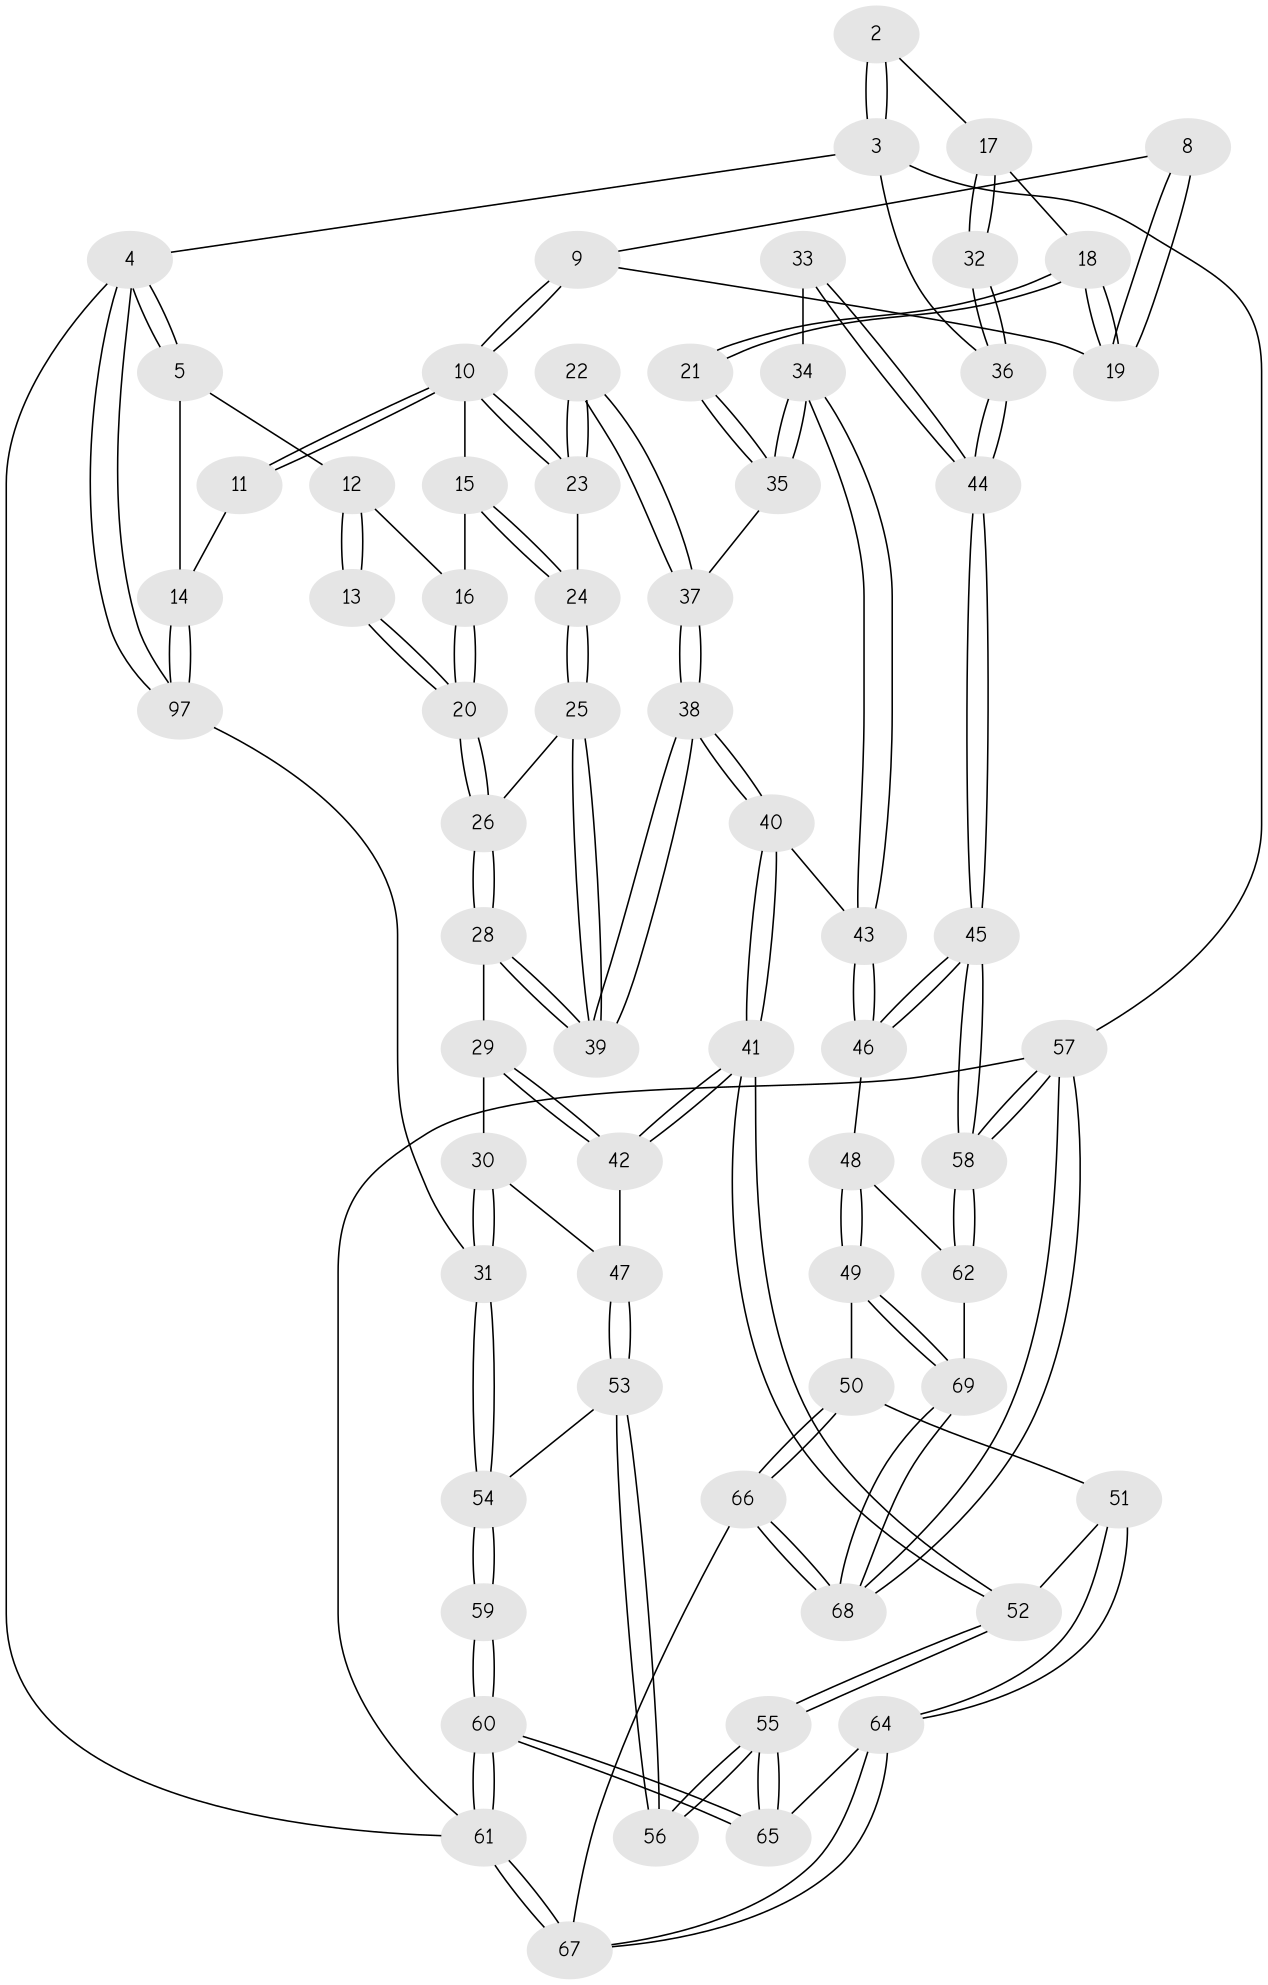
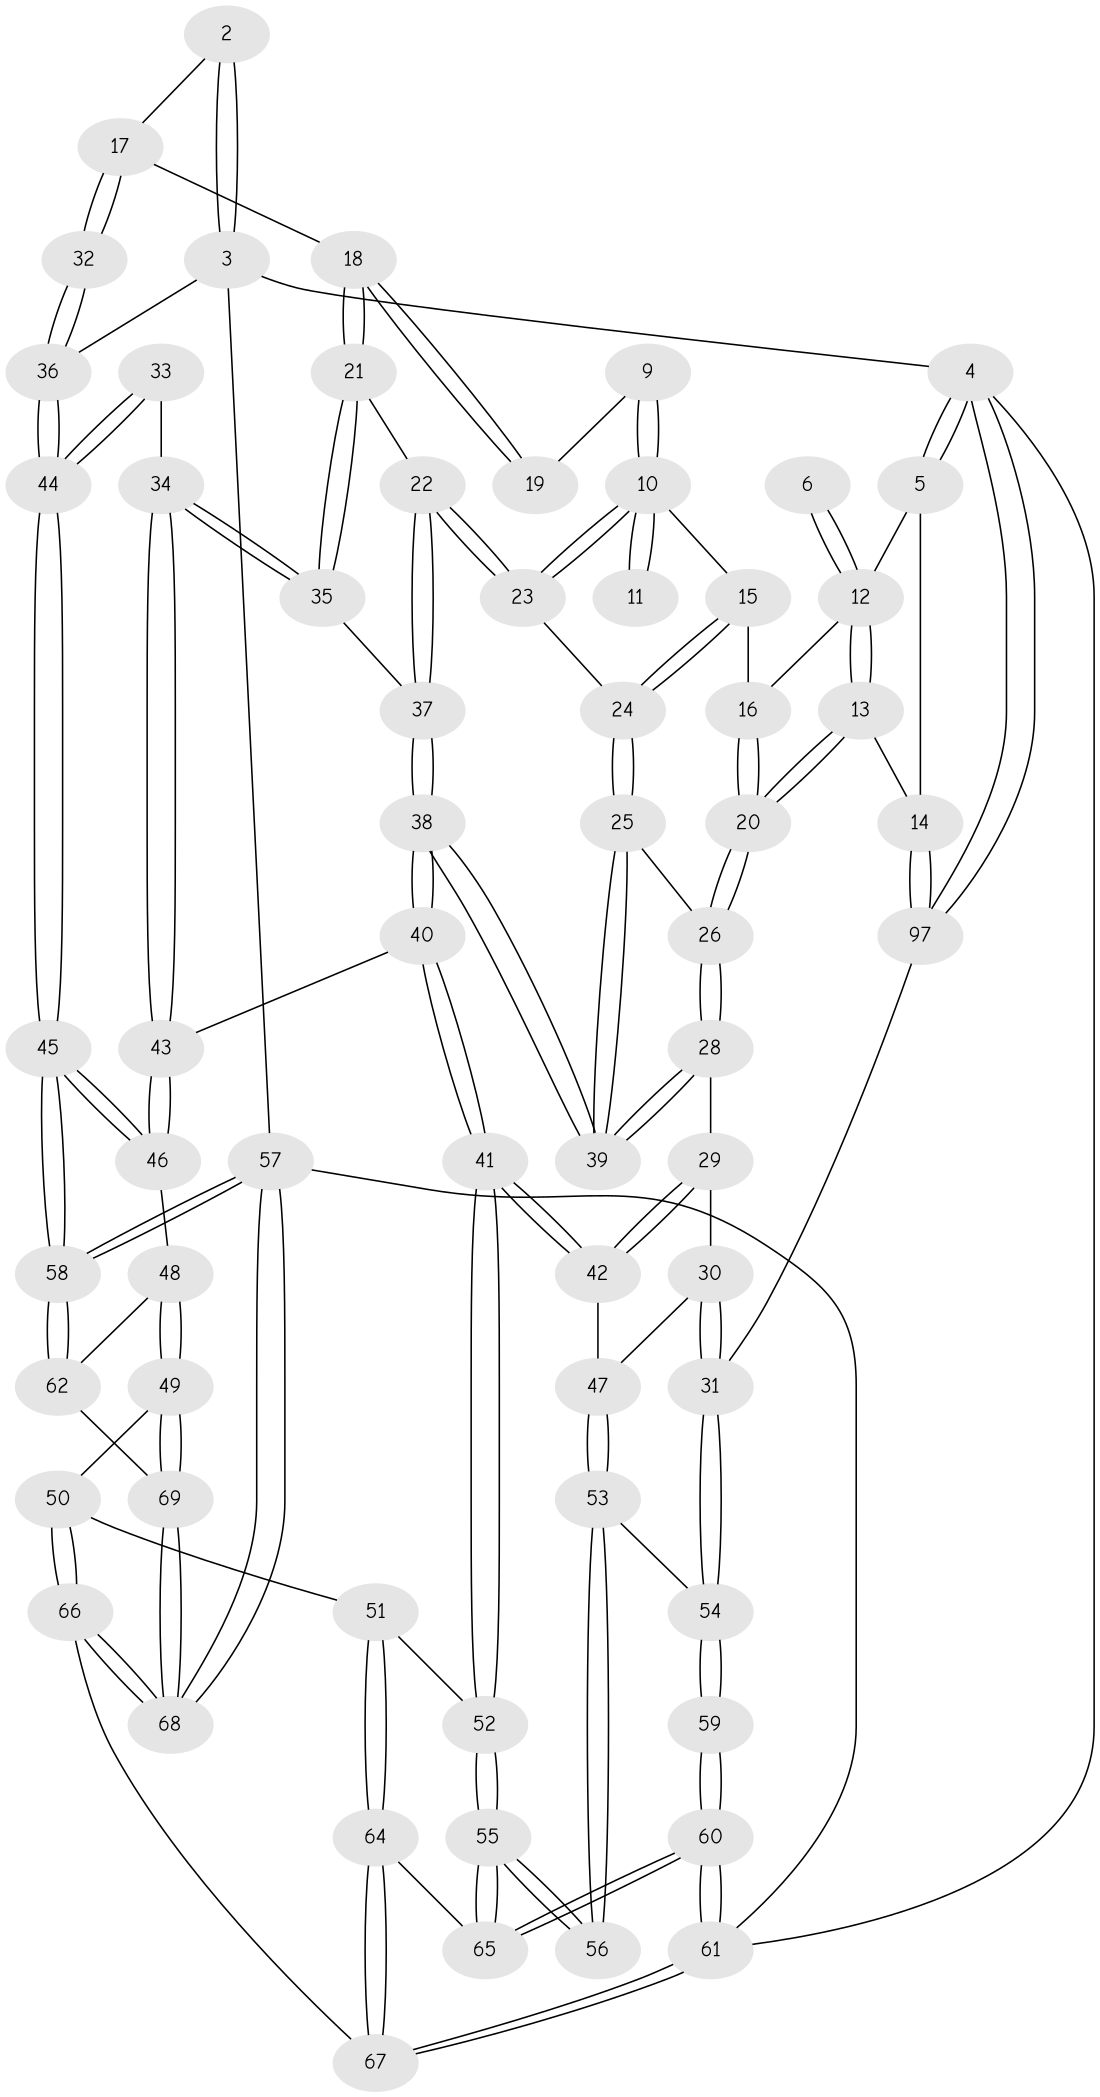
(1188, 147) -> none
none -> (388, 429)
none -> (808, 485)
(210, 542) -> (891, 767)
